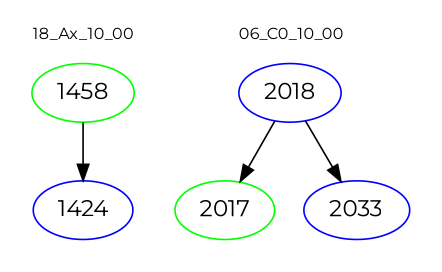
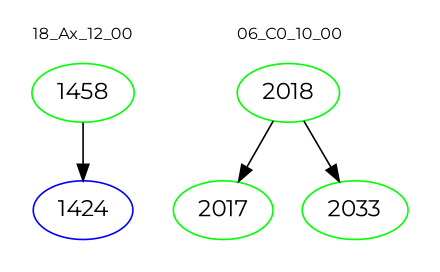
(84, 35) -> (83, 35)
(290, 93) -> (288, 93)
(357, 210) -> (355, 210)
